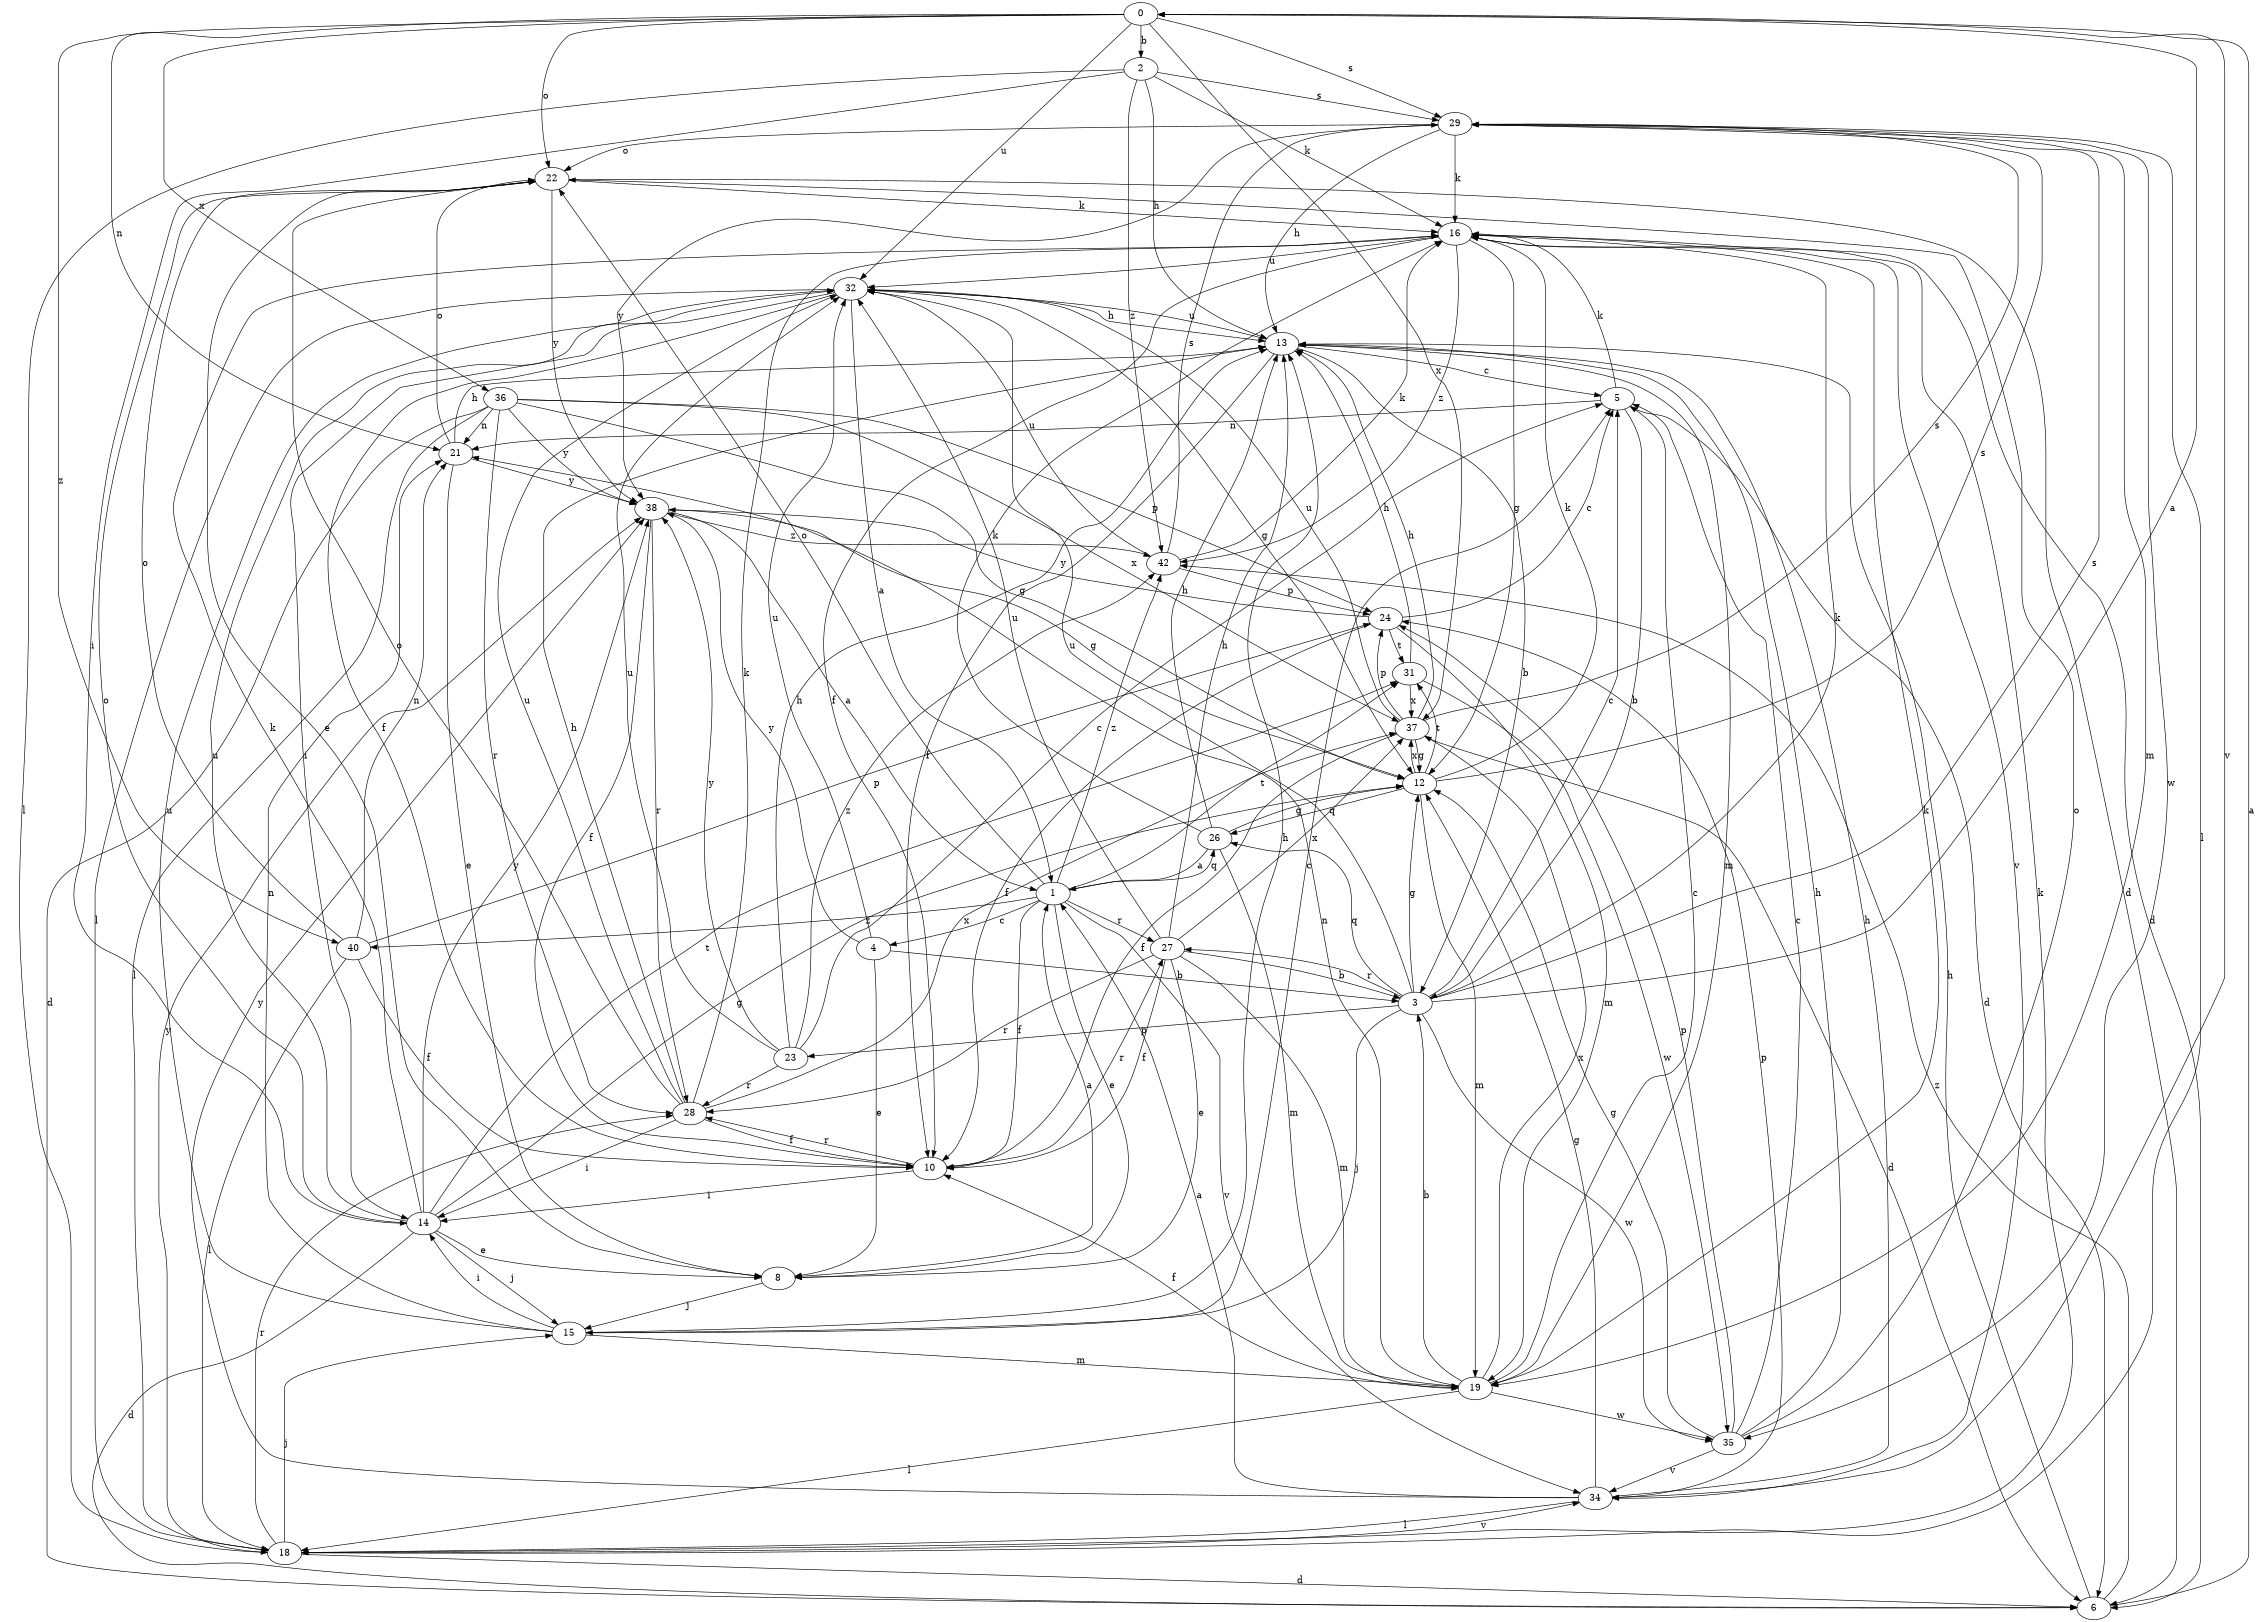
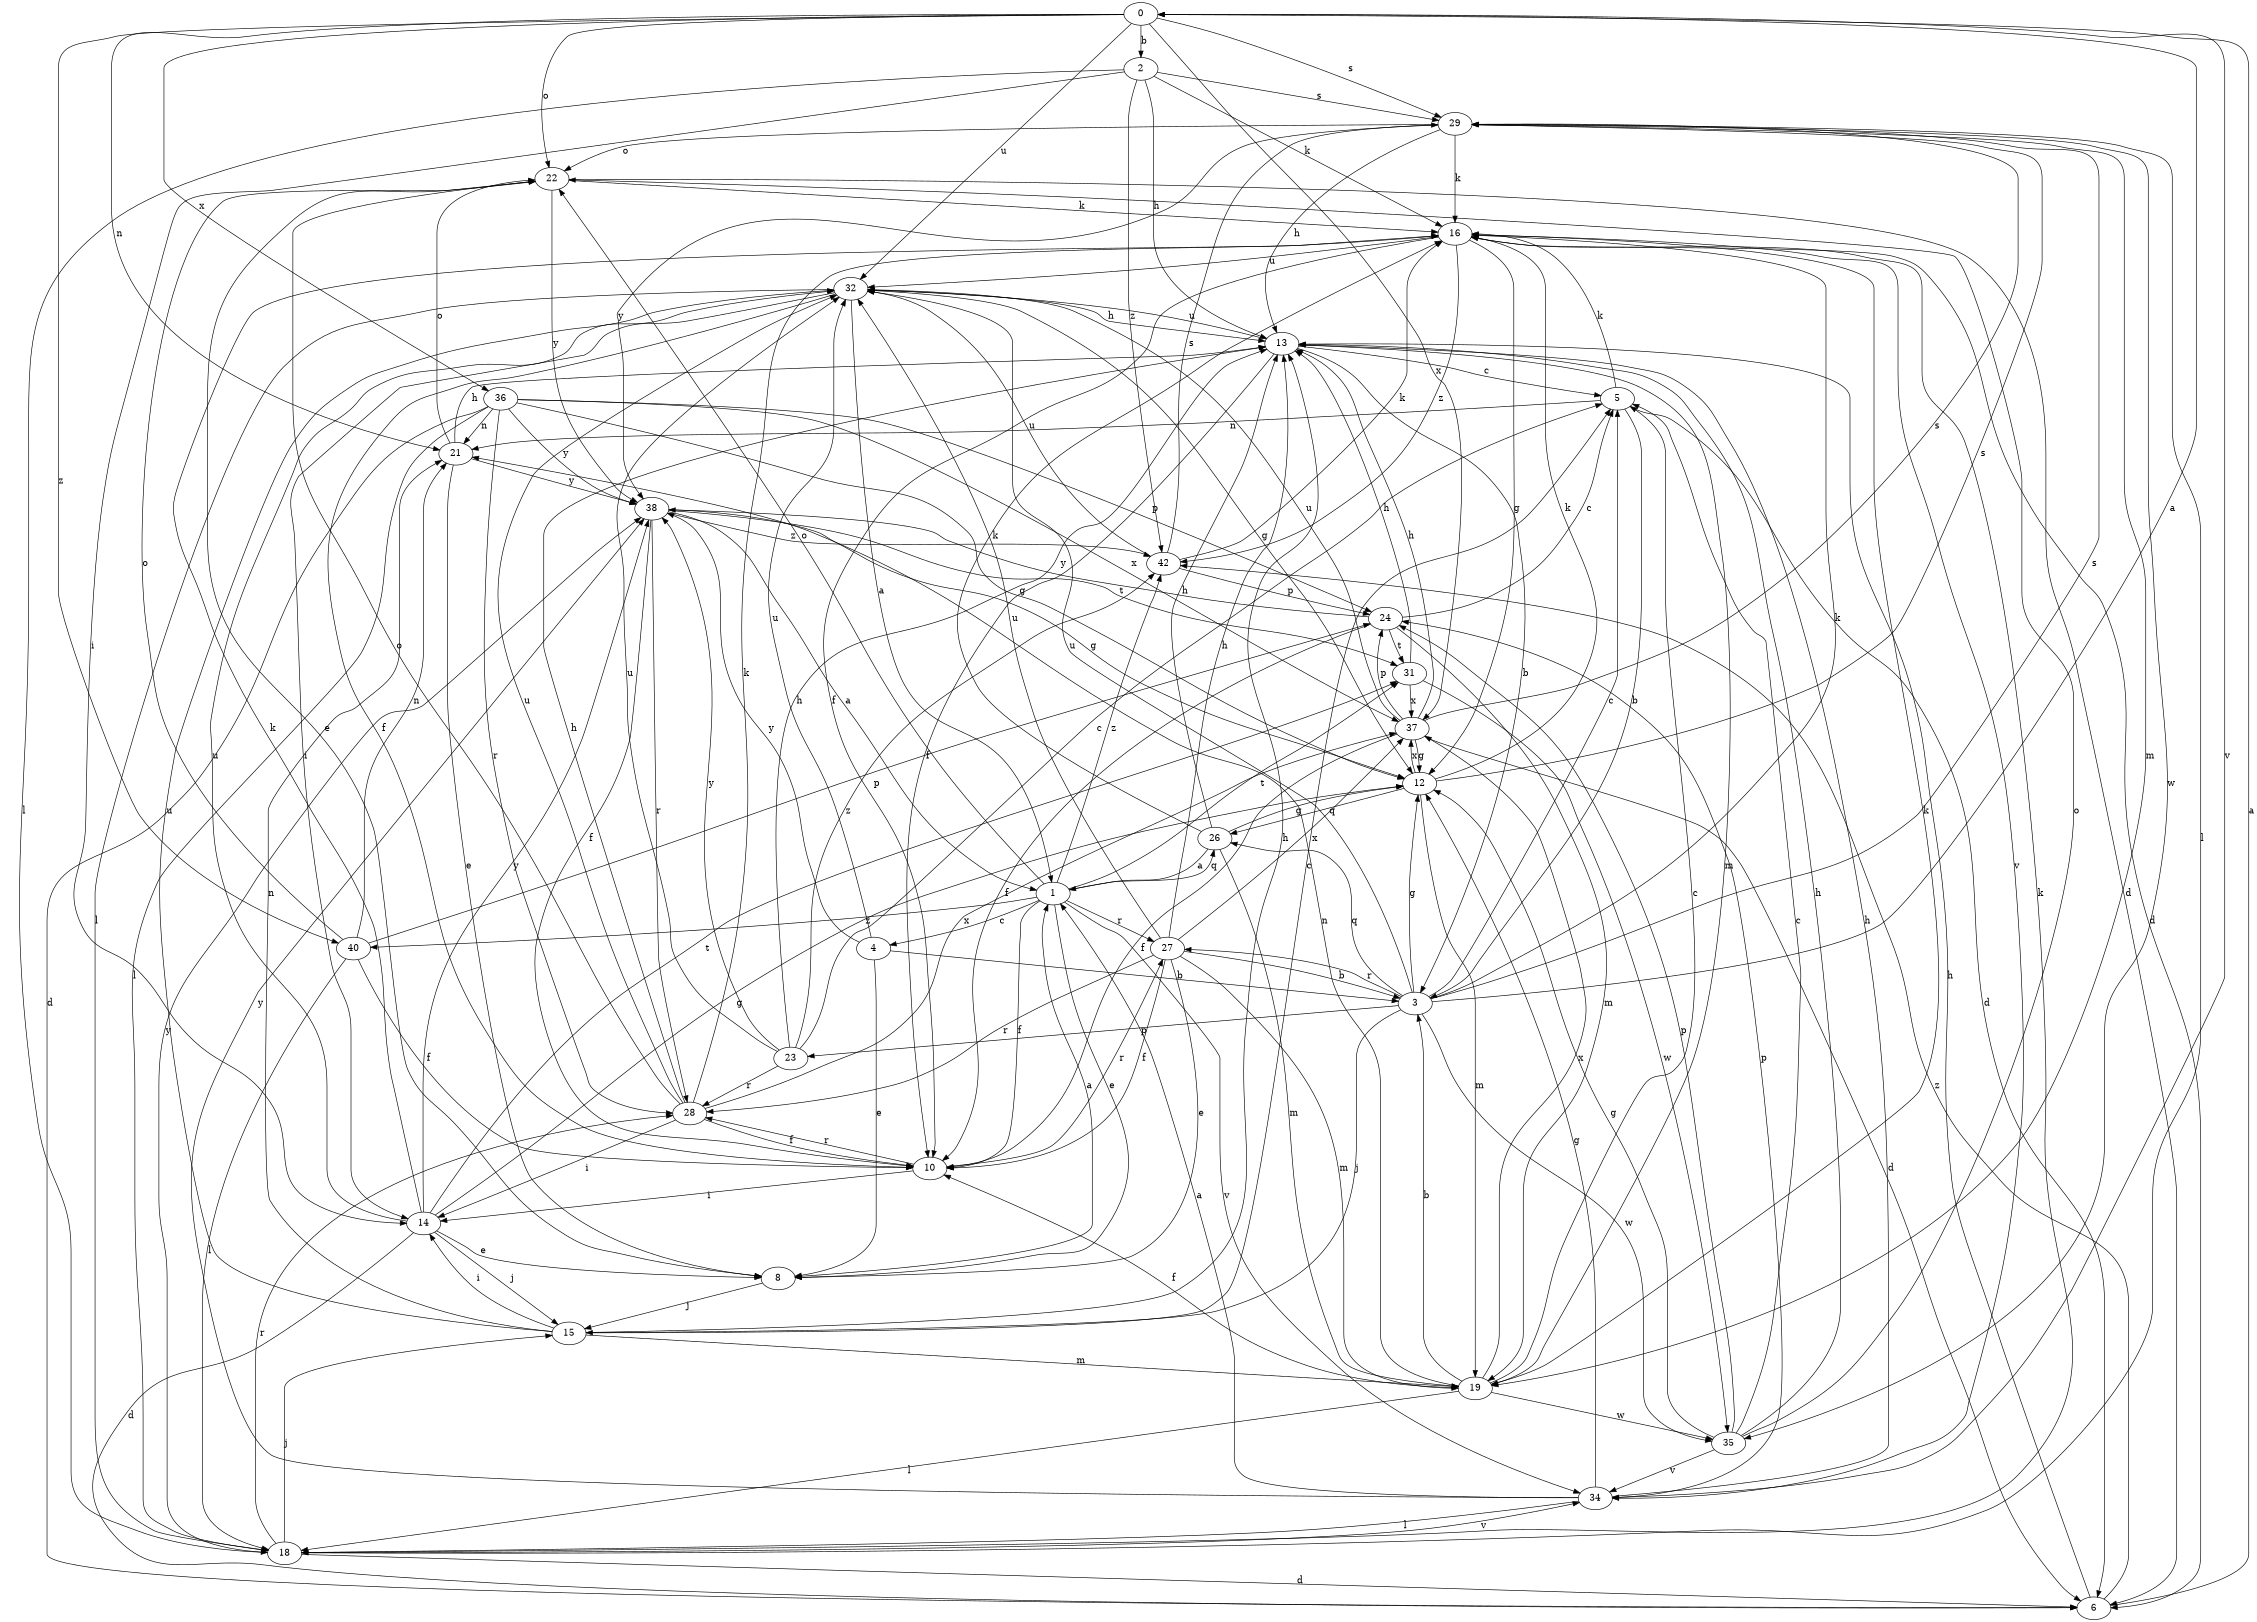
(99, 610) -> none
(1436, 730) -> (1013, 579)
